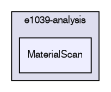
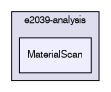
(55, 21) -> (55, 21)
